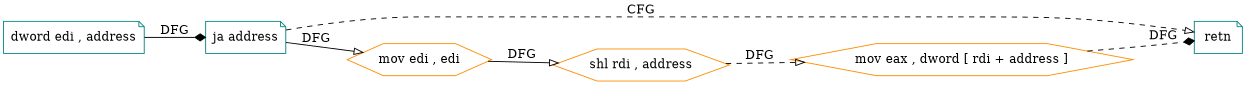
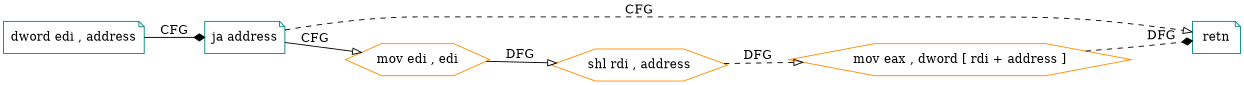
(175, 31) -> (174, 31)
(316, 39) -> (315, 39)
